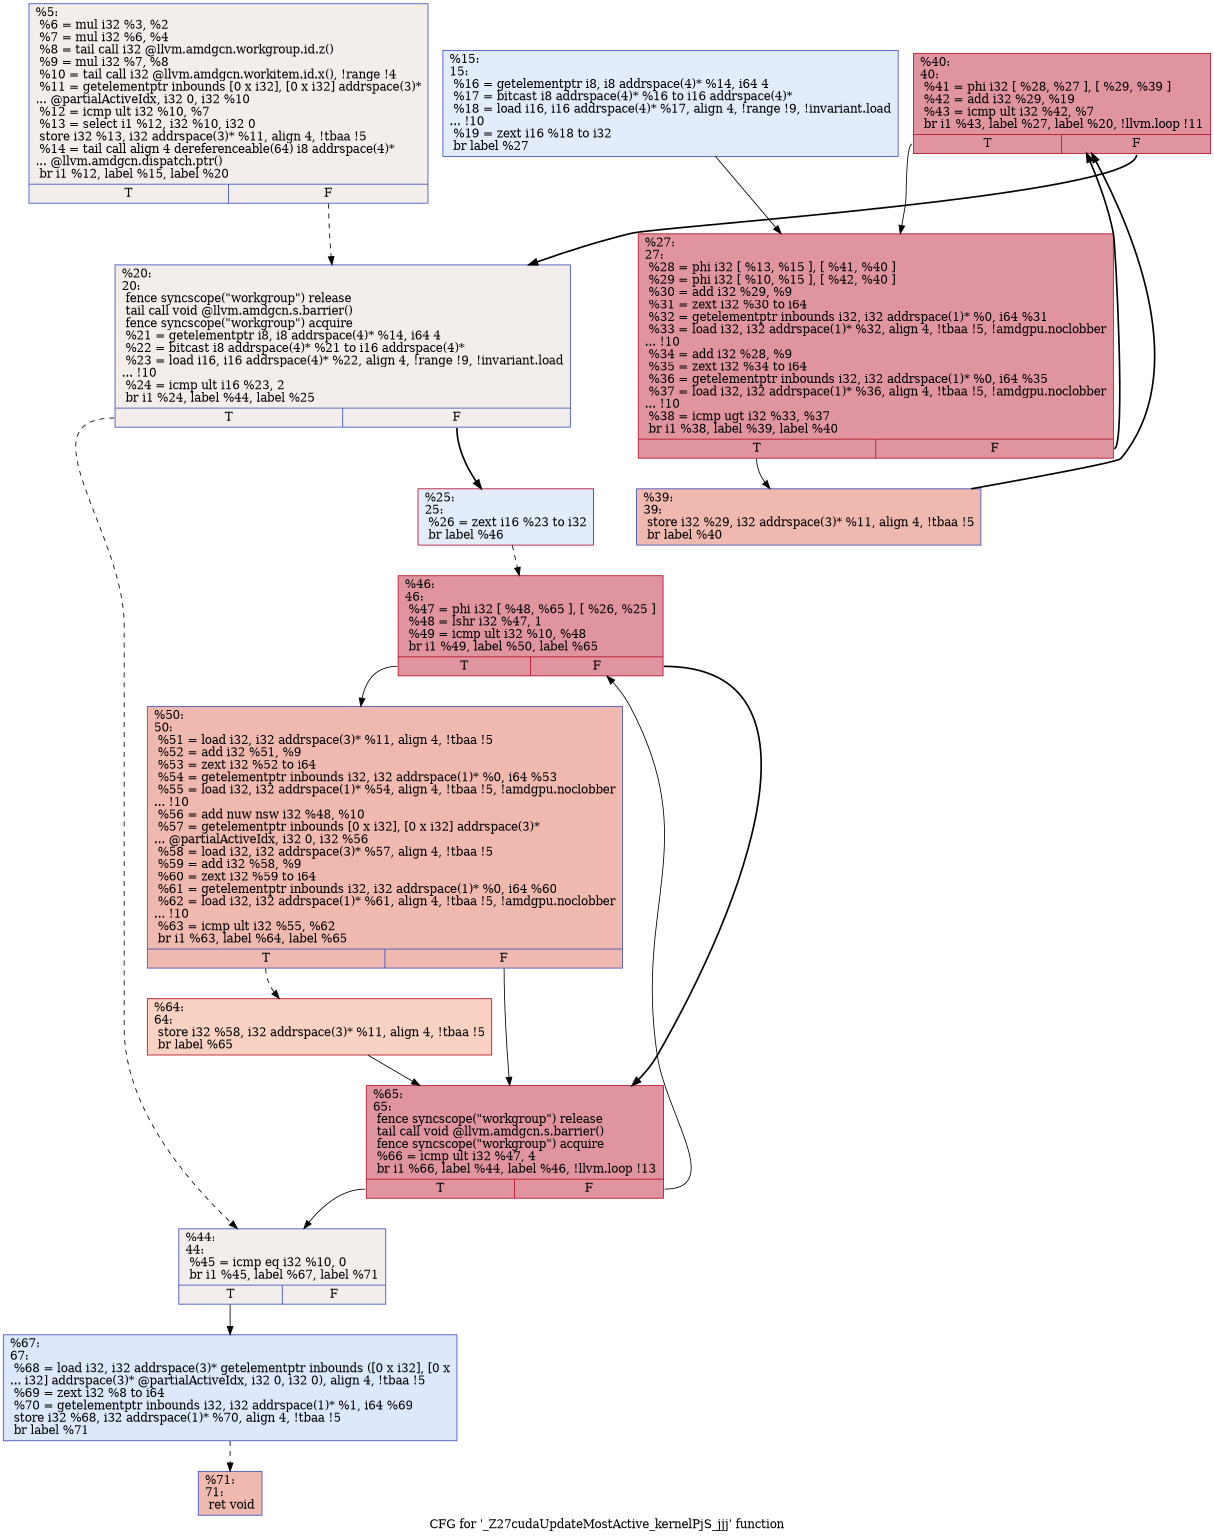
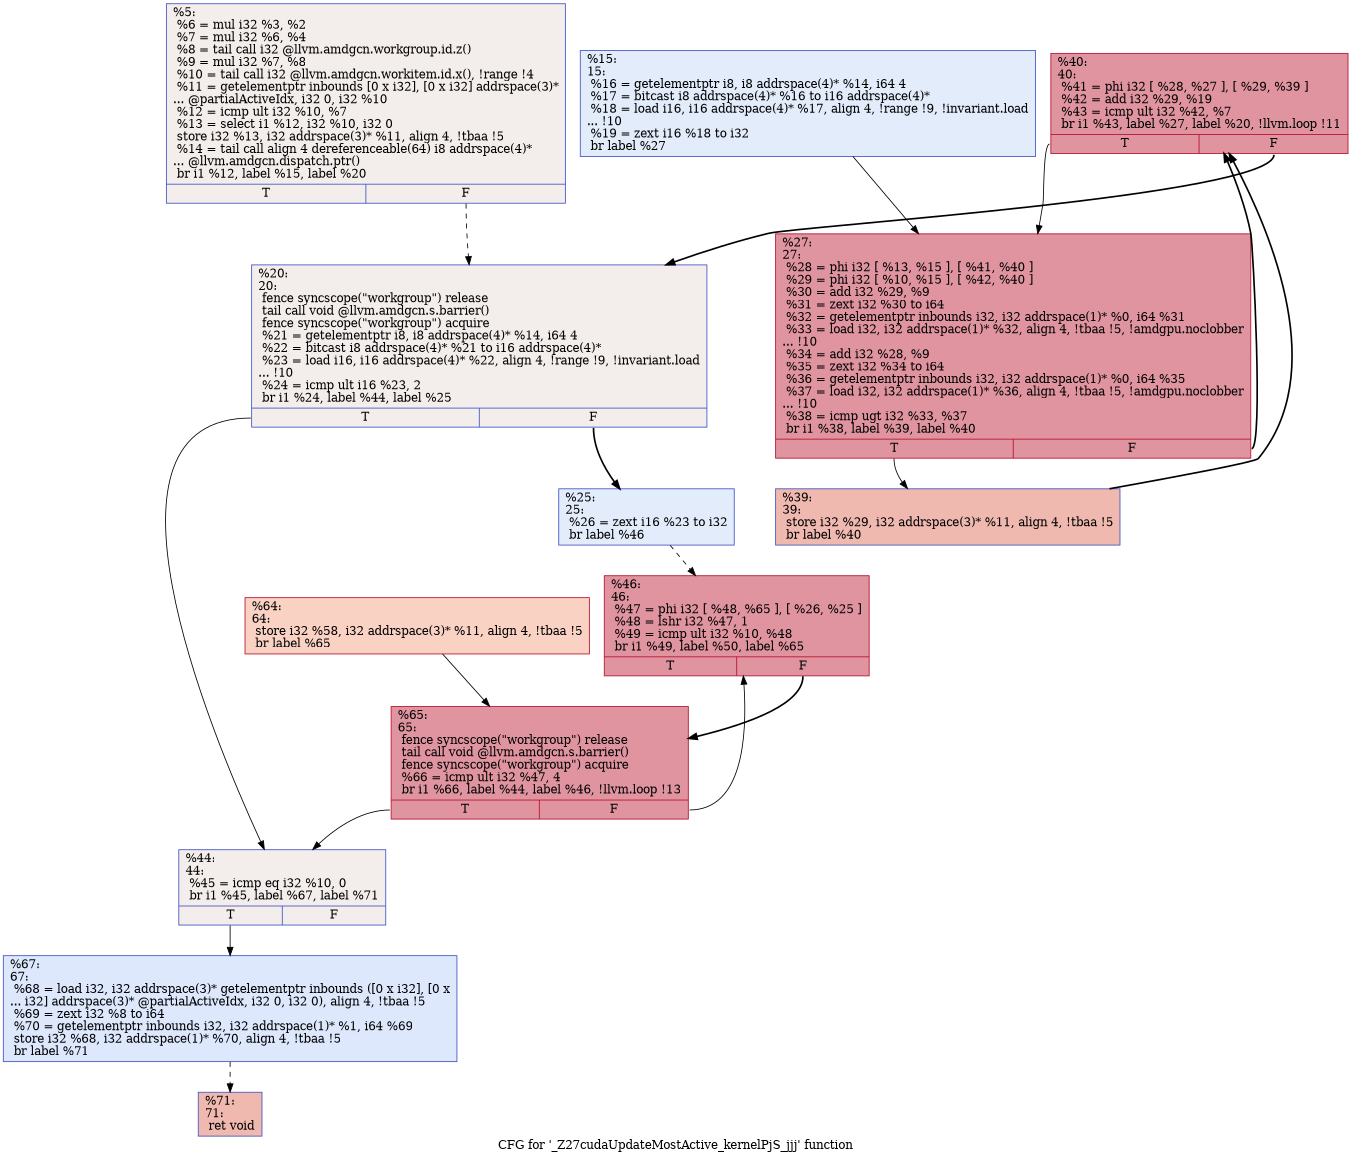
(506, 517) -> (646, 517)
(124, 821) -> (179, 613)
(385, 837) -> none
